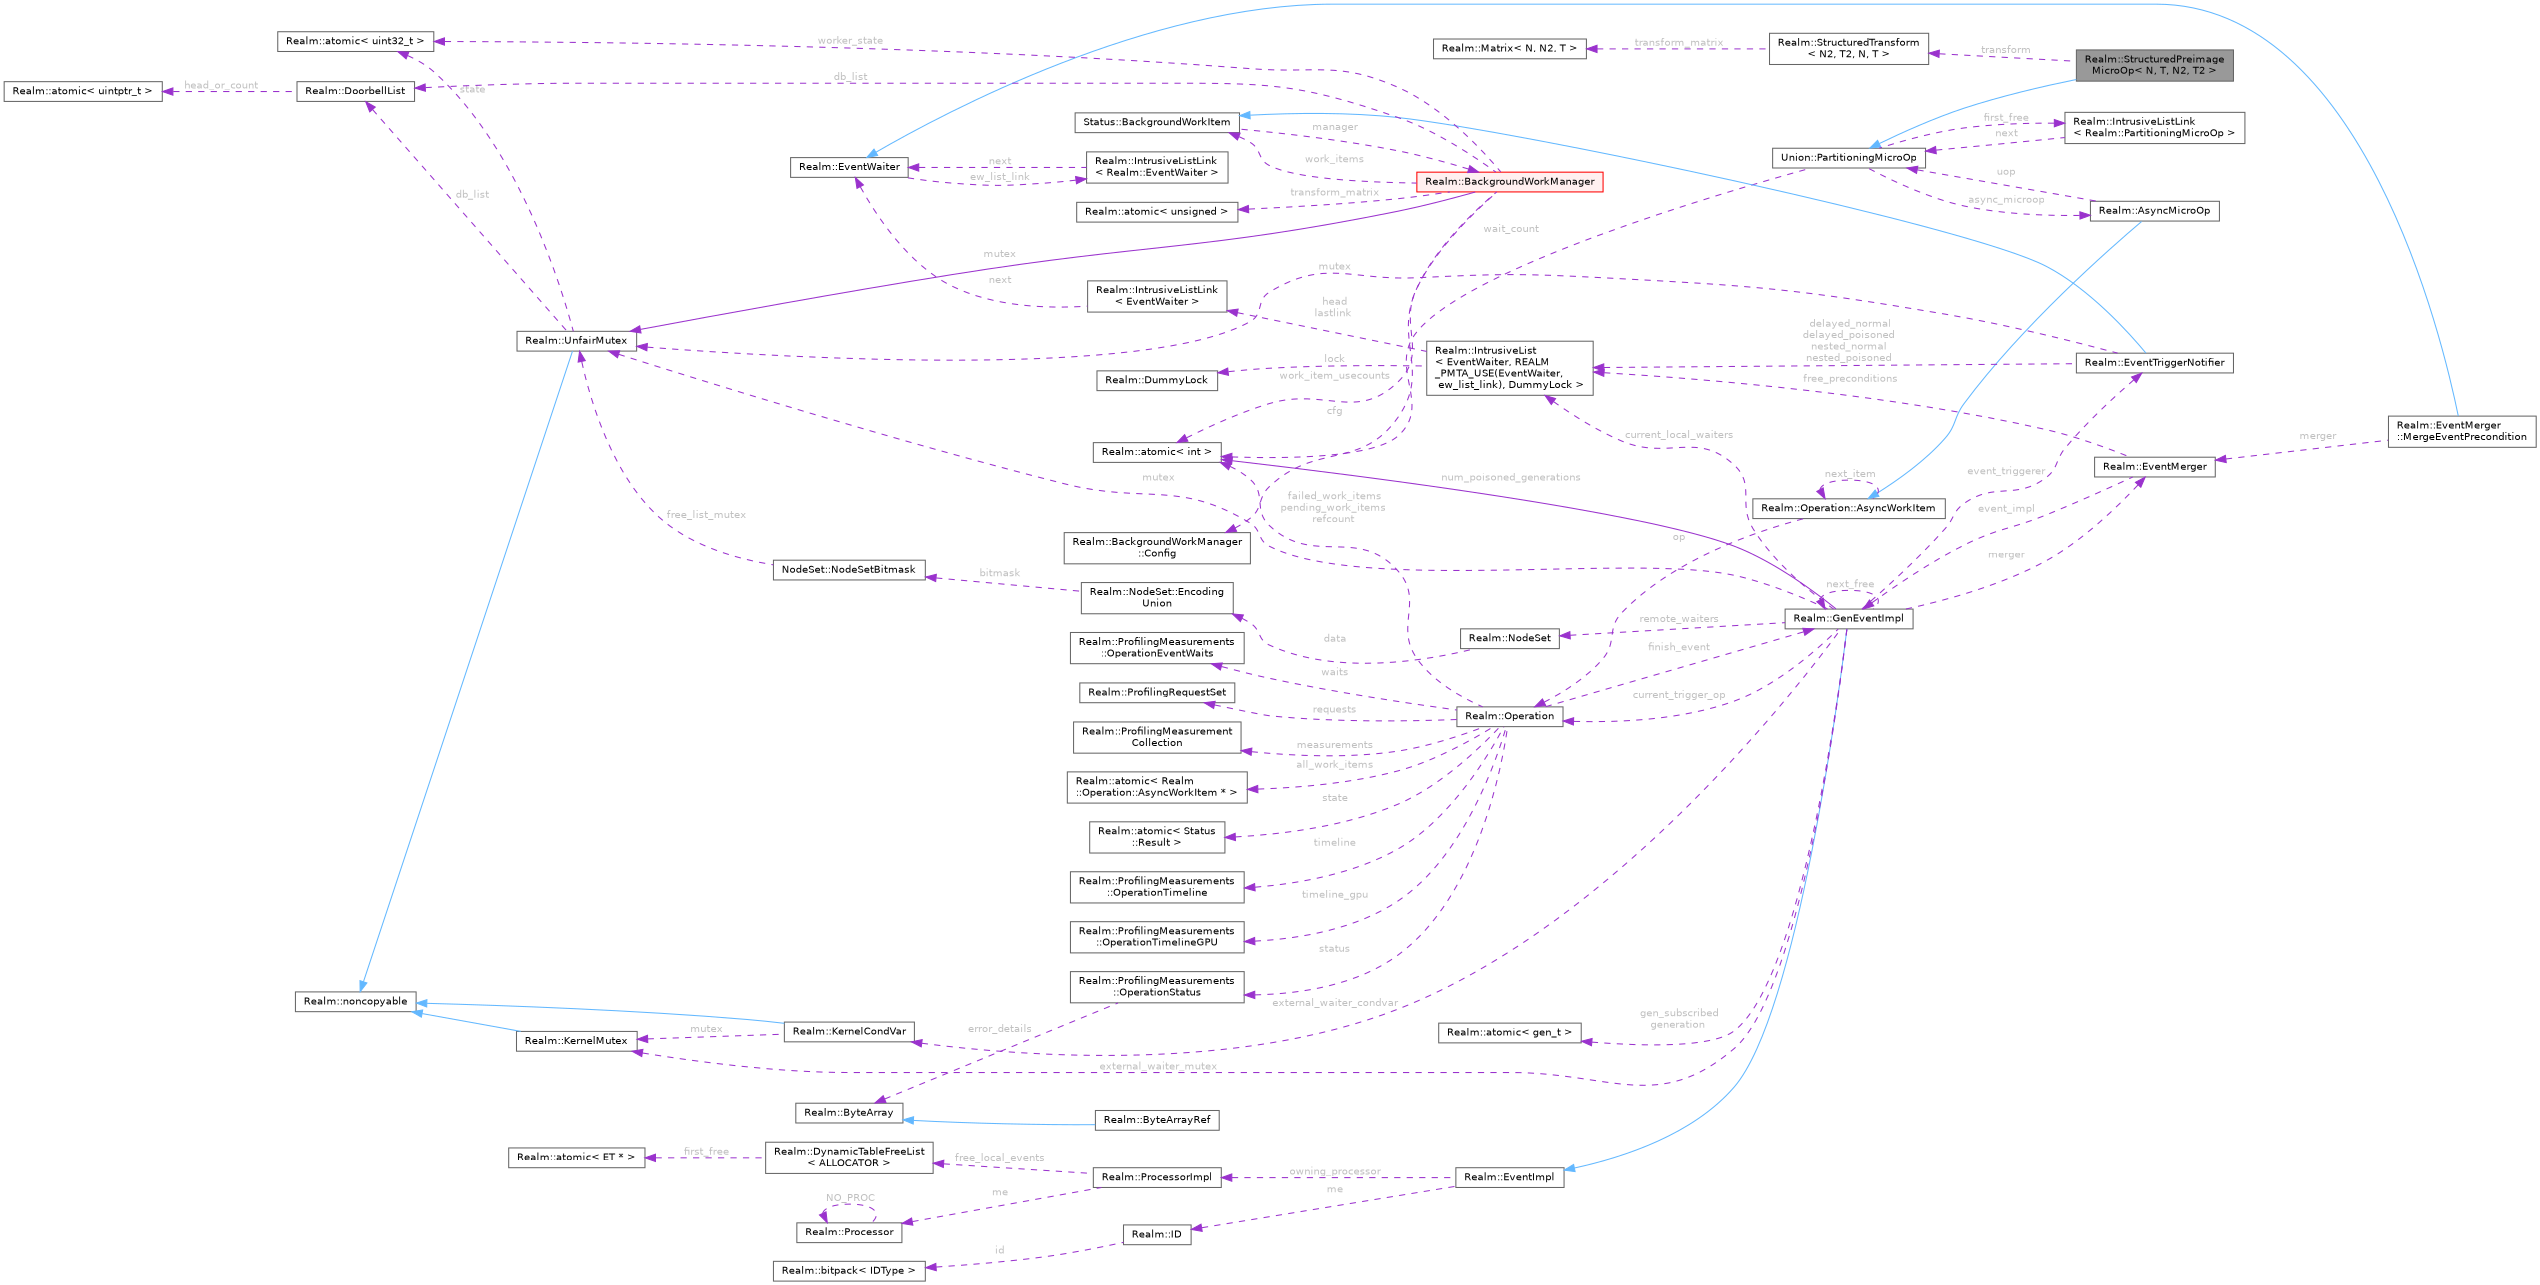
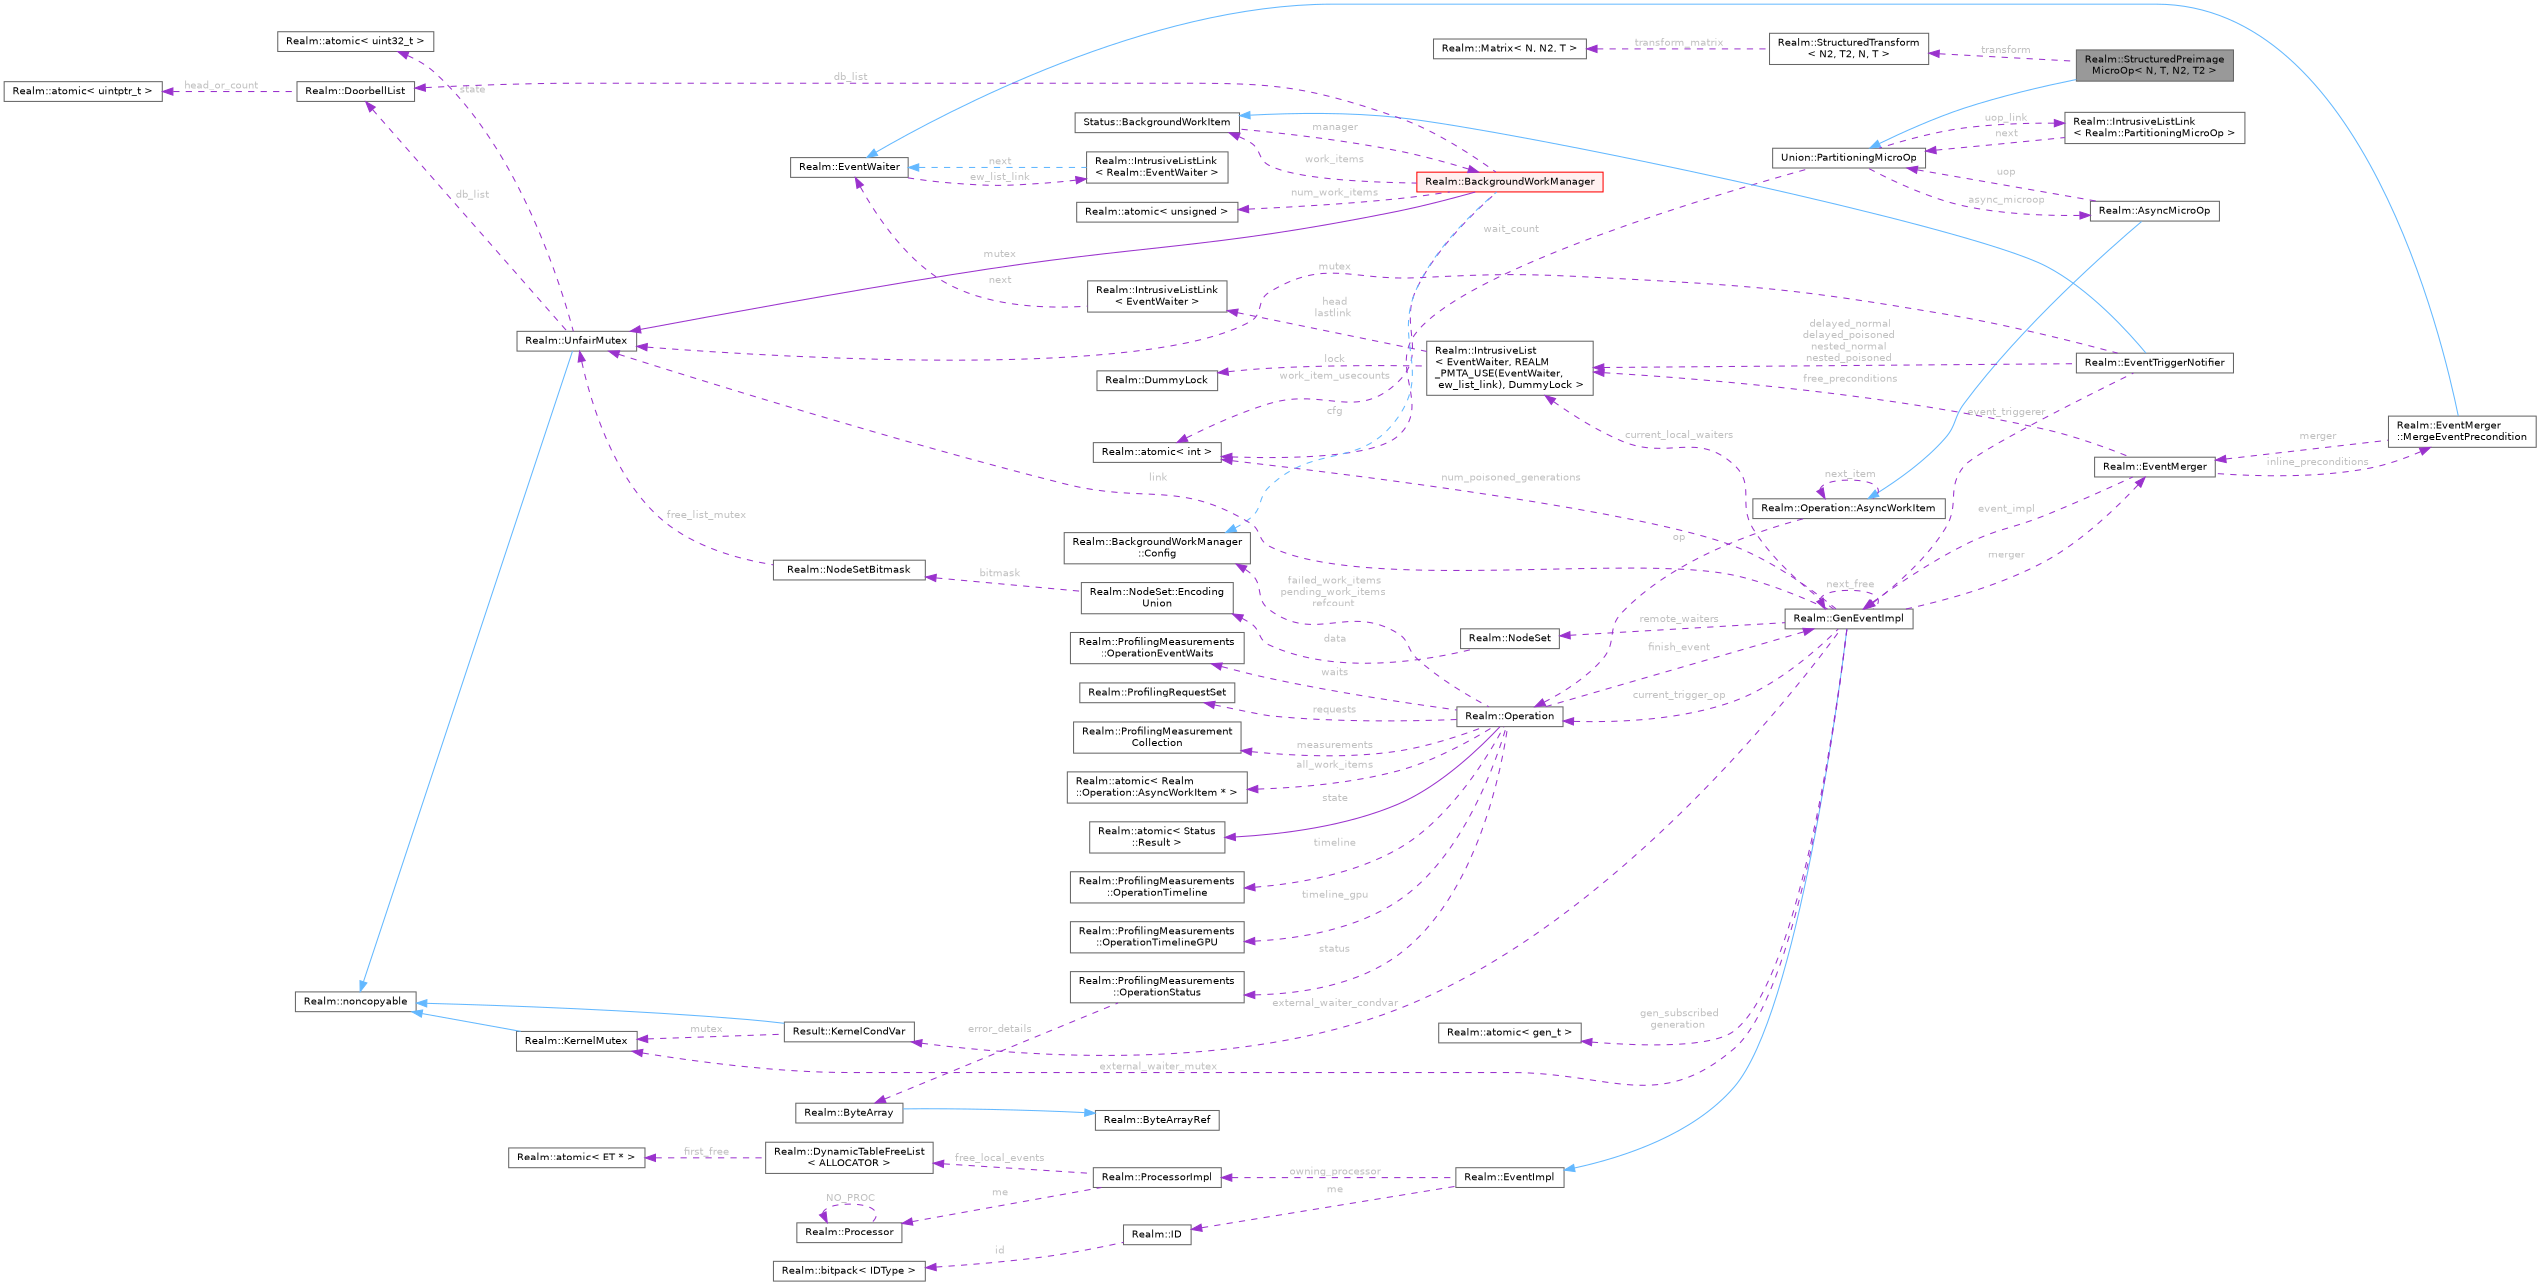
(990, 53) -> none
(2005, 118) -> (2005, 118)
(1003, 167) -> (1003, 167)
(1334, 193) -> (1334, 193)
(1400, 414) -> (1400, 414)
none -> (2320, 474)
(1157, 478) -> (1157, 478)
(1998, 492) -> (1973, 459)
(1544, 504) -> (1544, 504)
(1382, 557) -> (1368, 623)
(849, 570) -> (849, 570)
(1380, 811) -> (1380, 811)
(849, 1032) -> (849, 1032)
(1004, 1124) -> (994, 1110)
